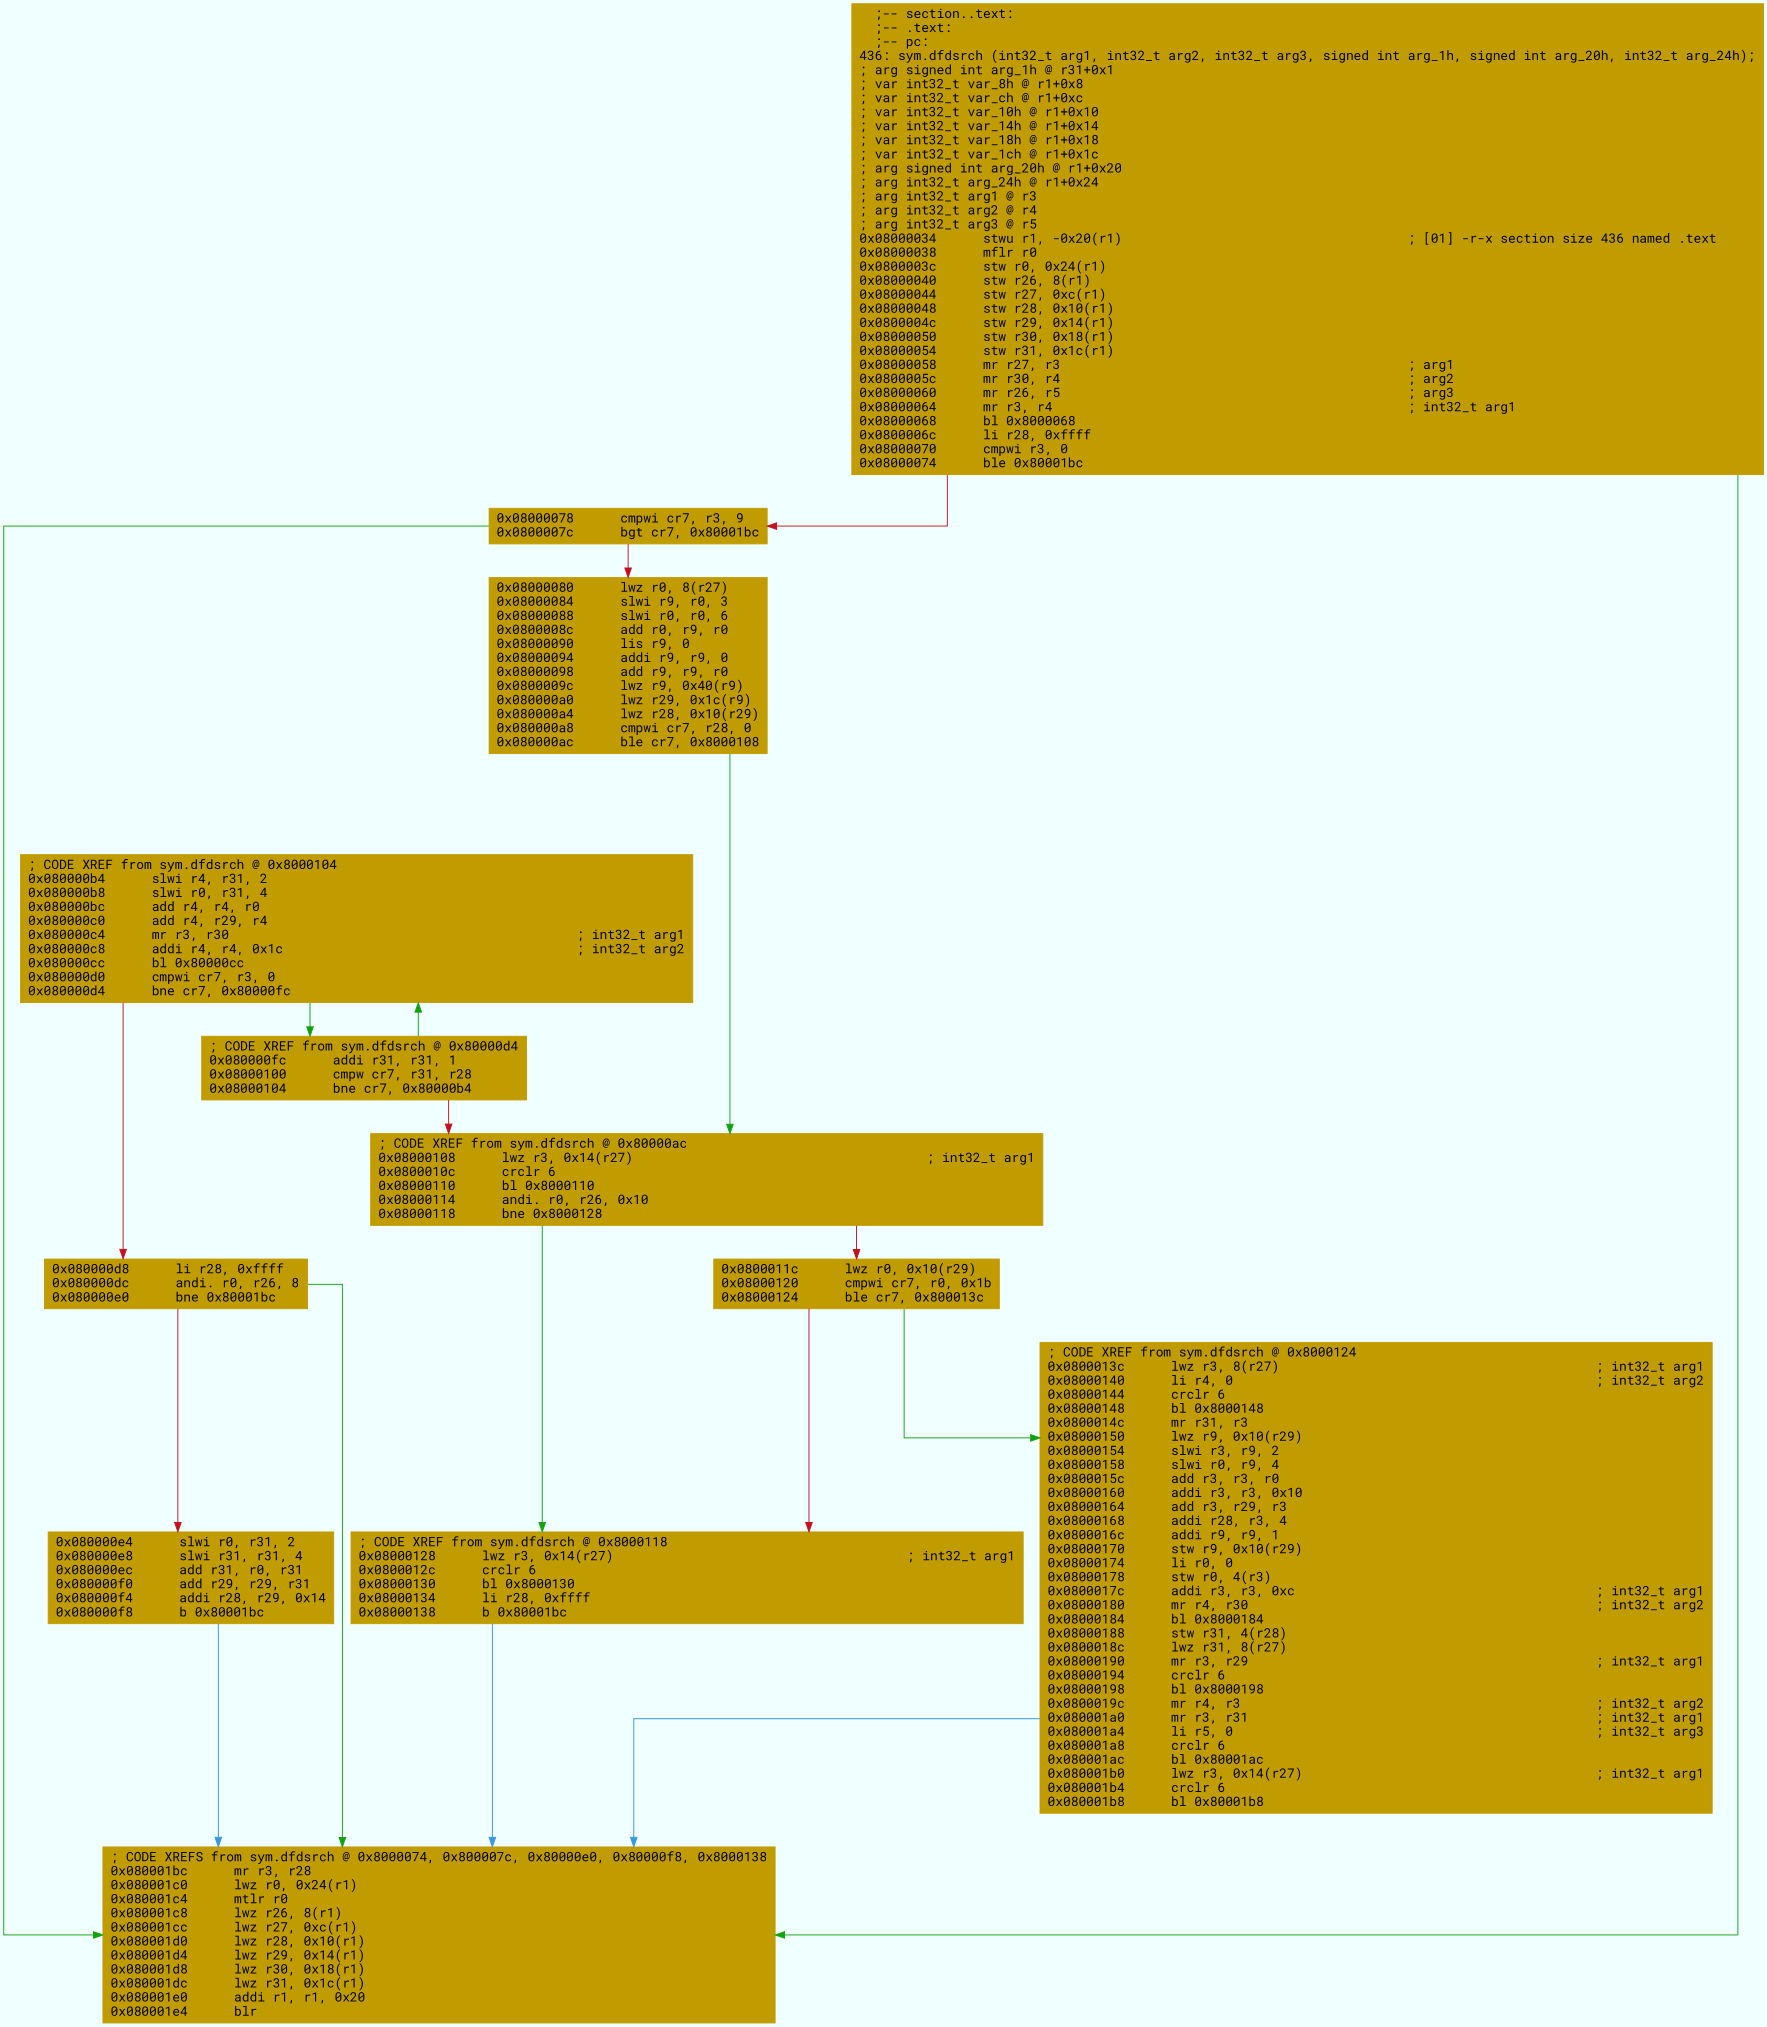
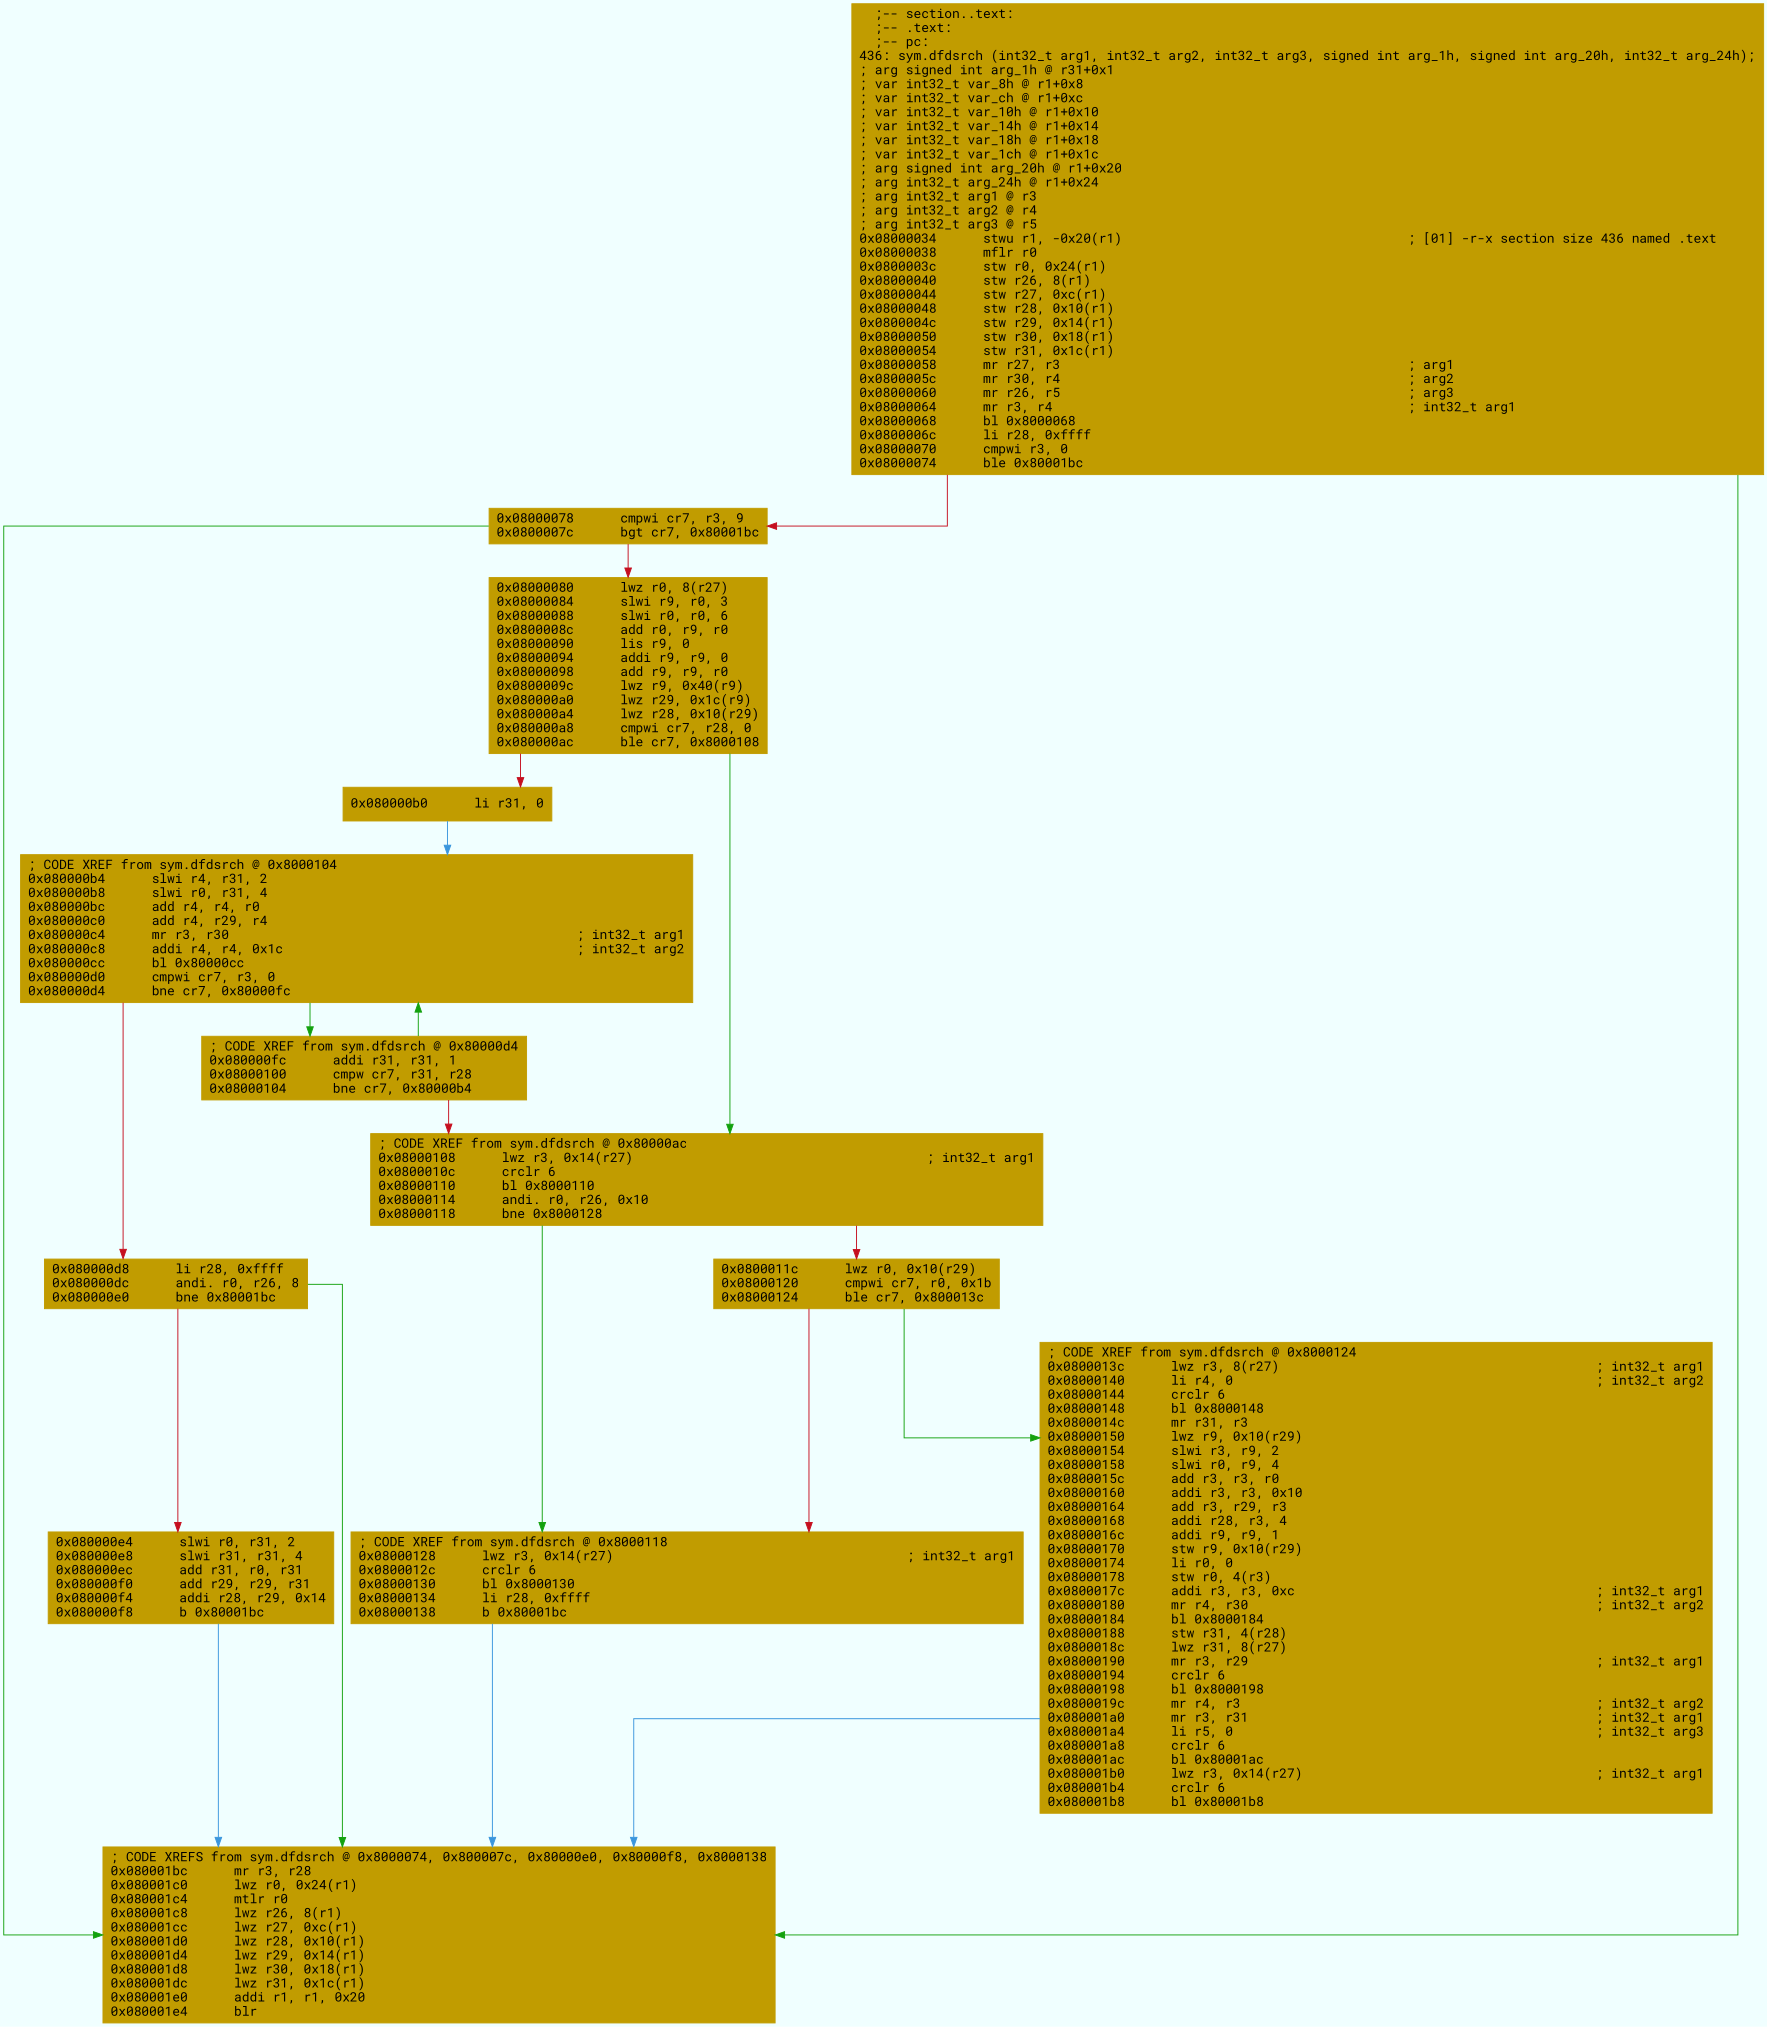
none -> (447, 804)
